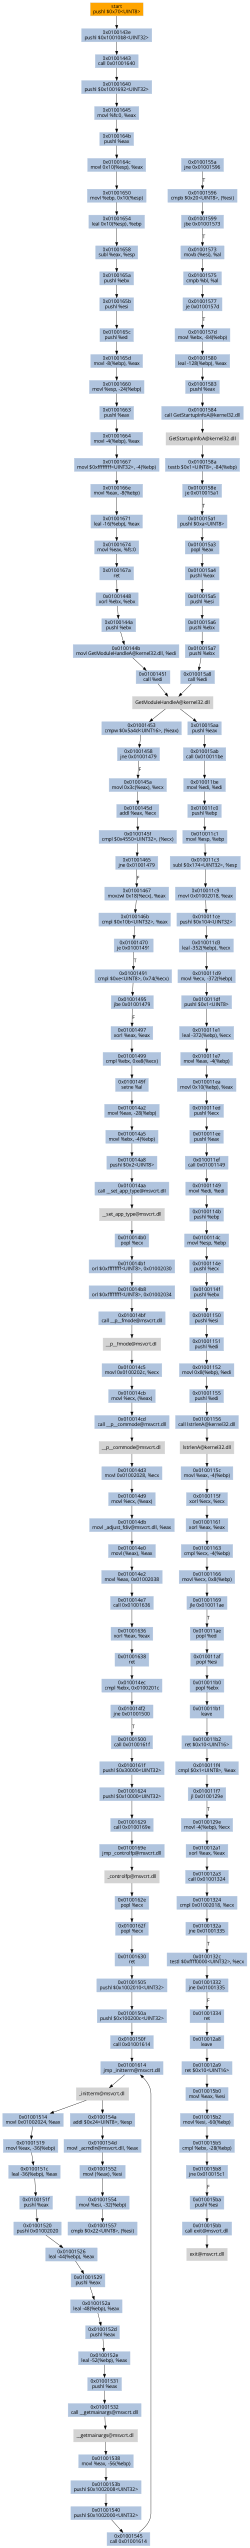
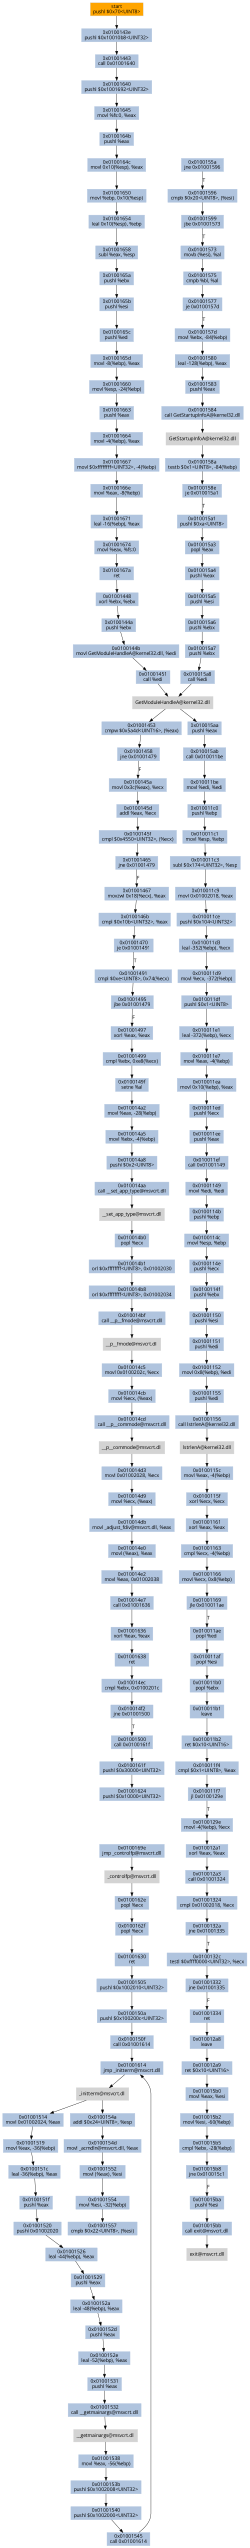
(132, 1825) -> none
